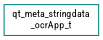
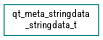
(51, 20) -> (51, 20)
